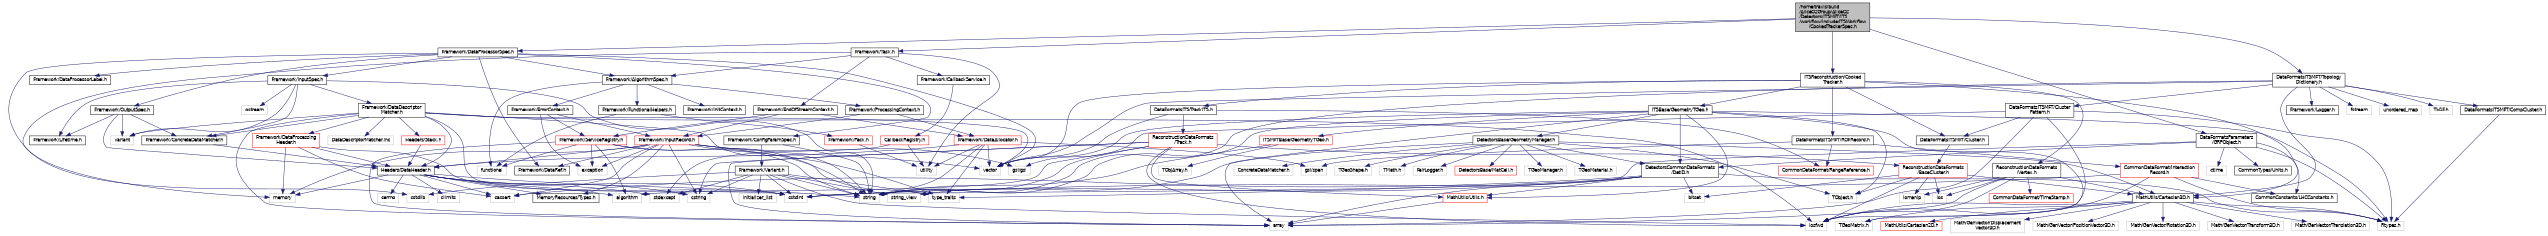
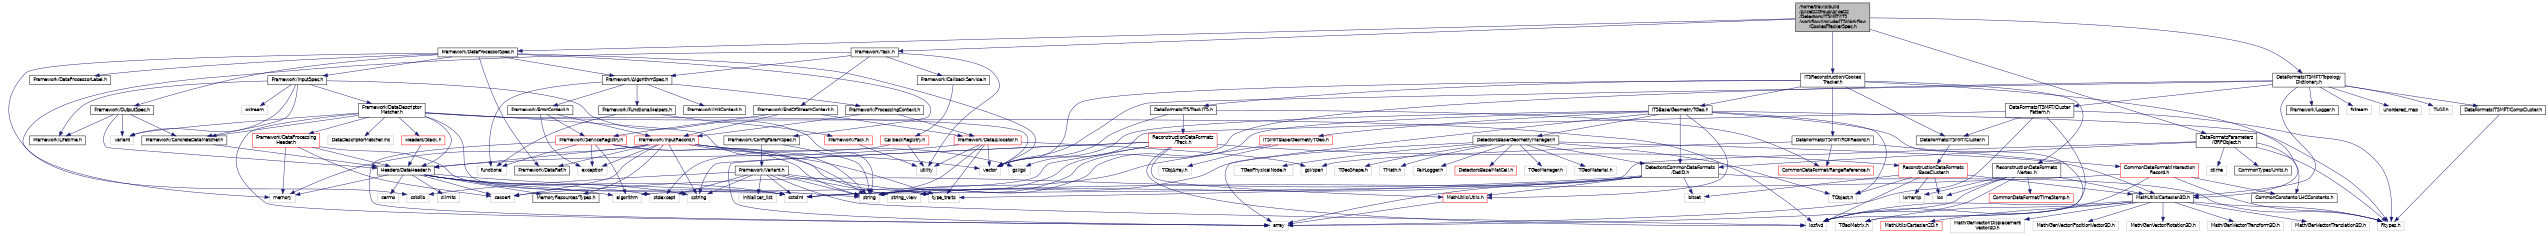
(1263, 171) -> (1263, 171)
